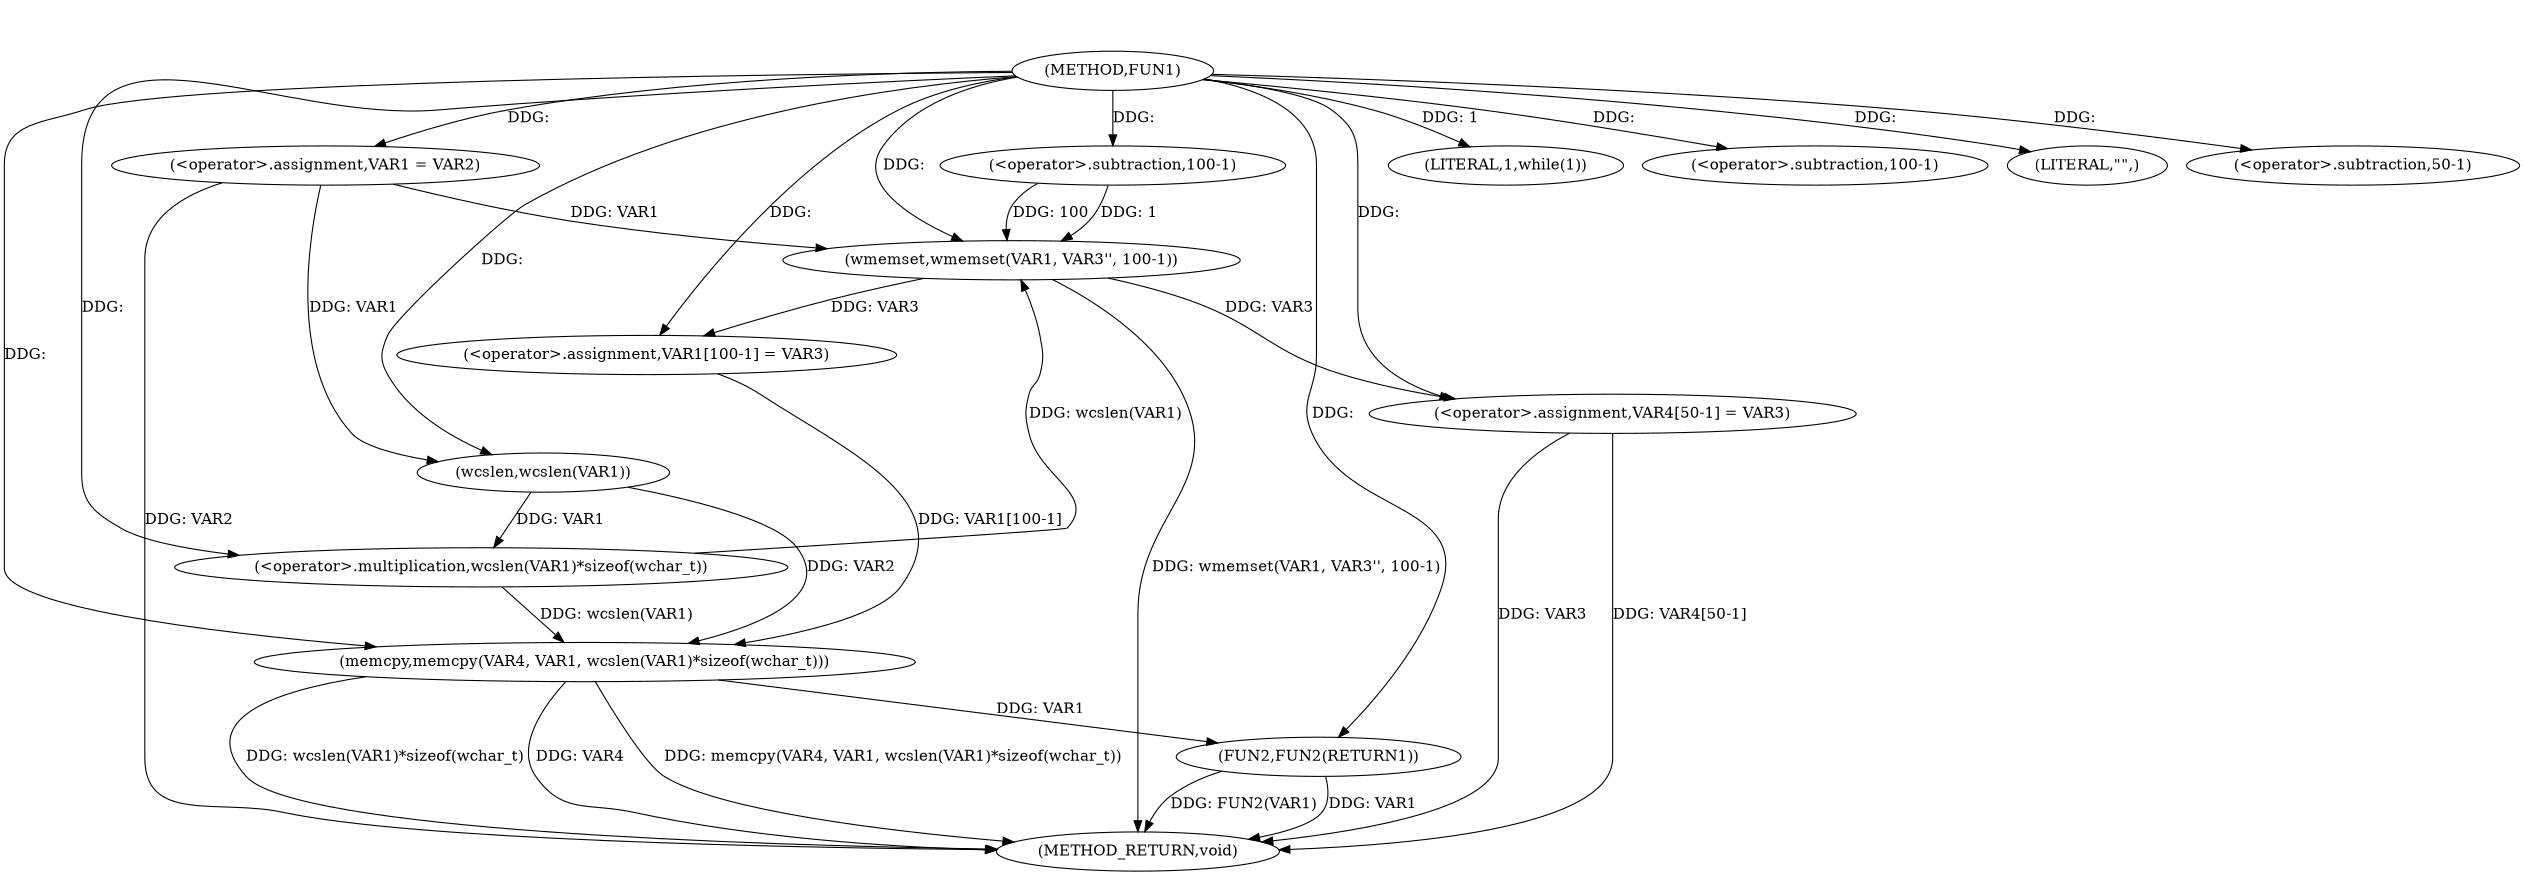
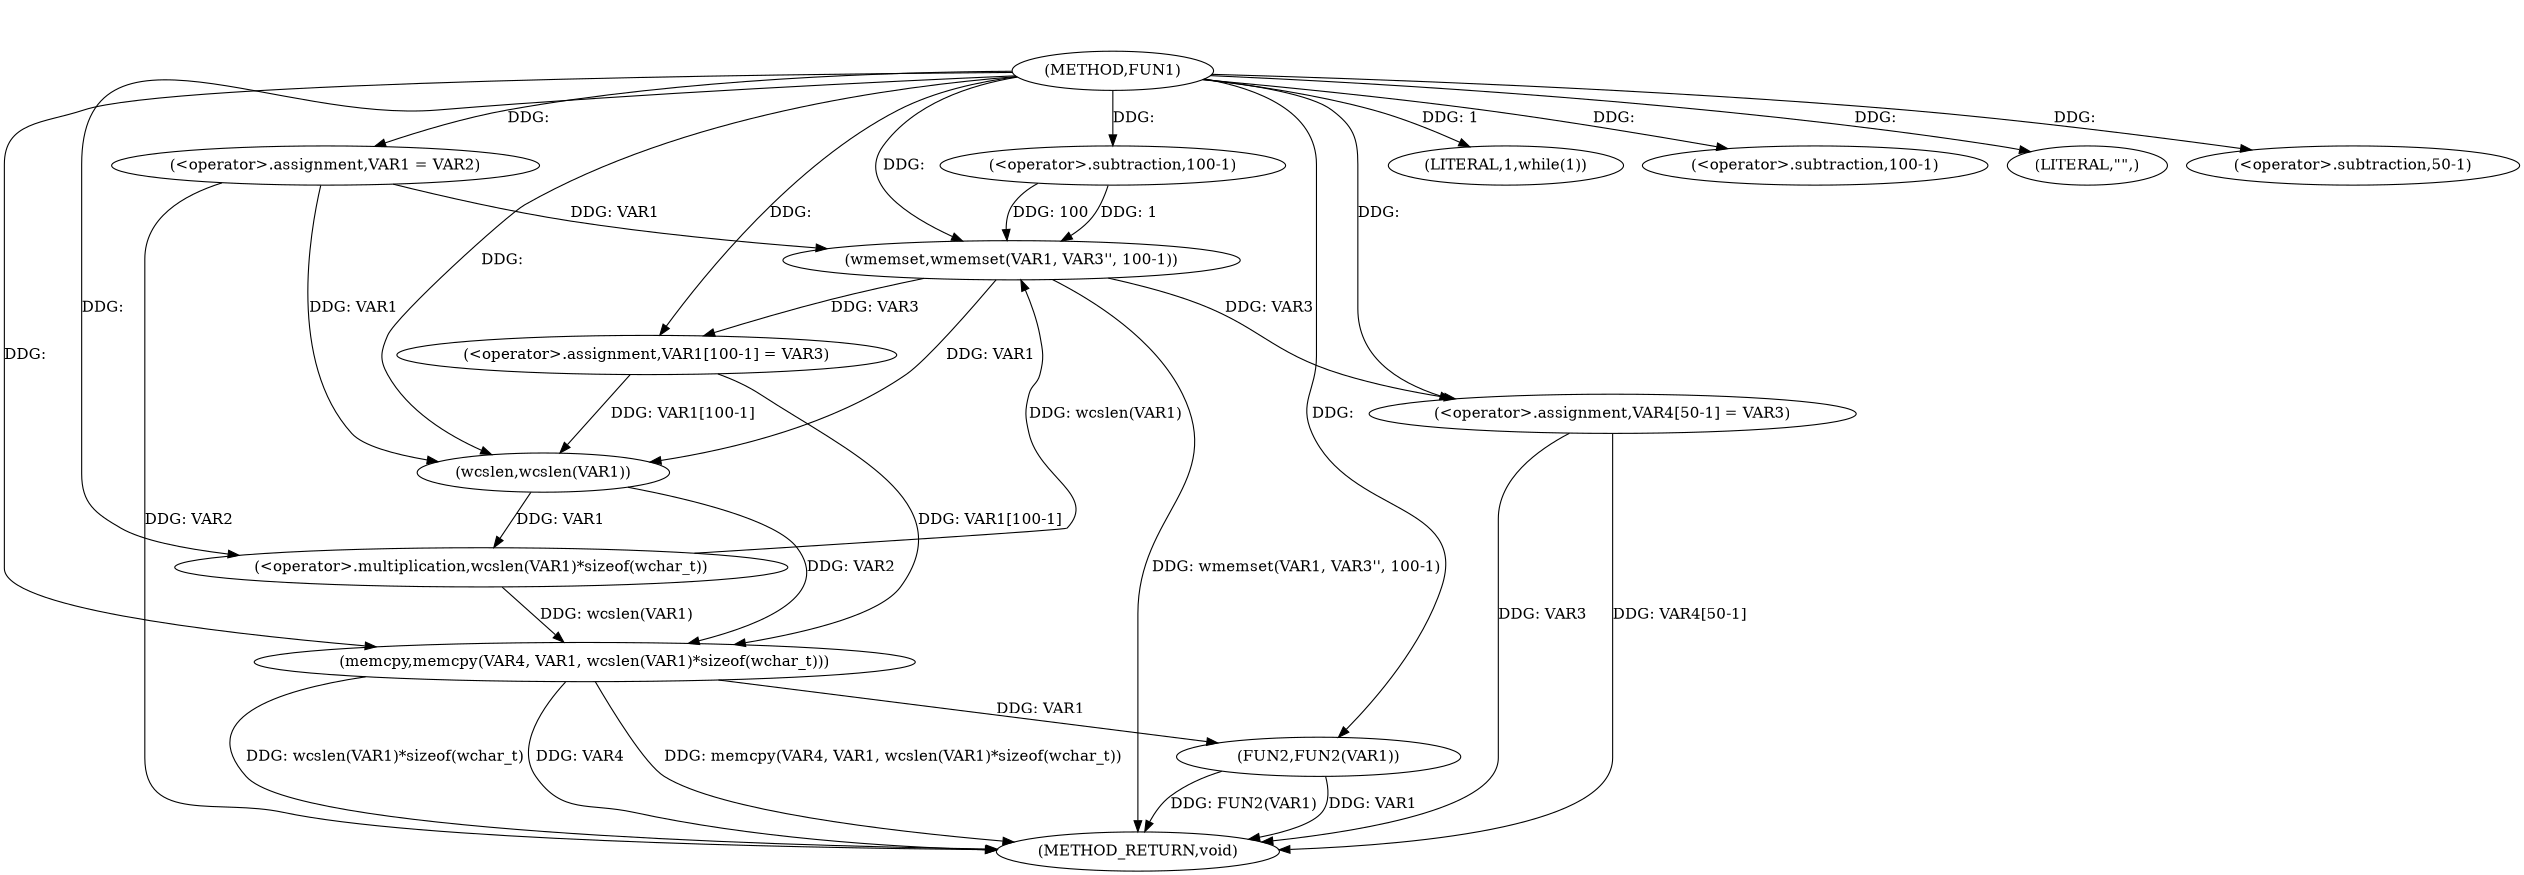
none -> (849, 407)
none -> (599, 410)
(1319, 757) -> (1319, 757)
